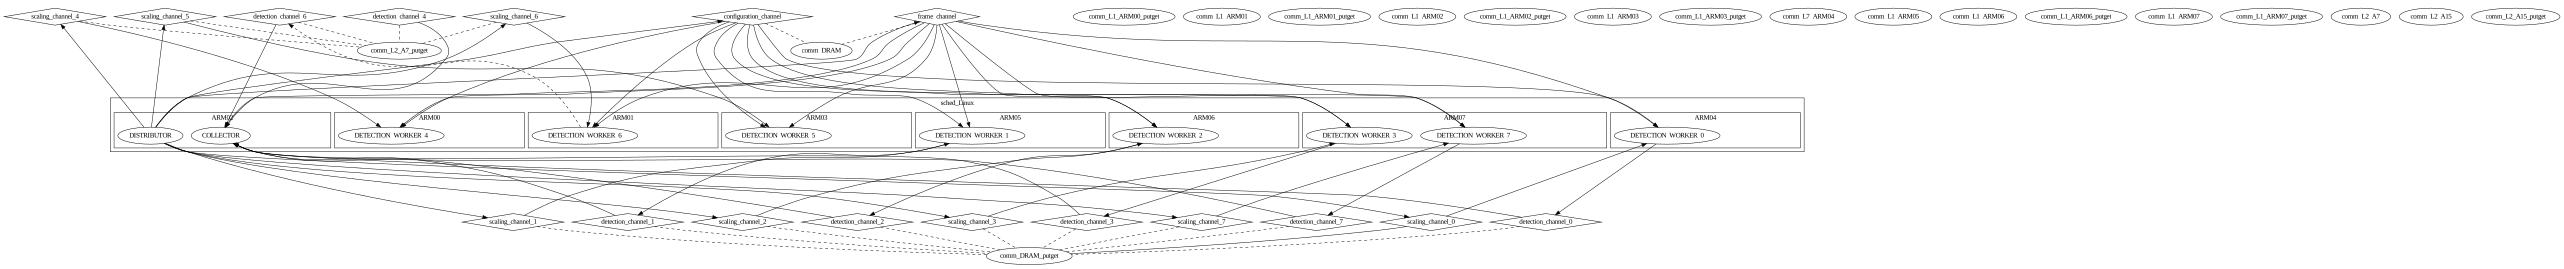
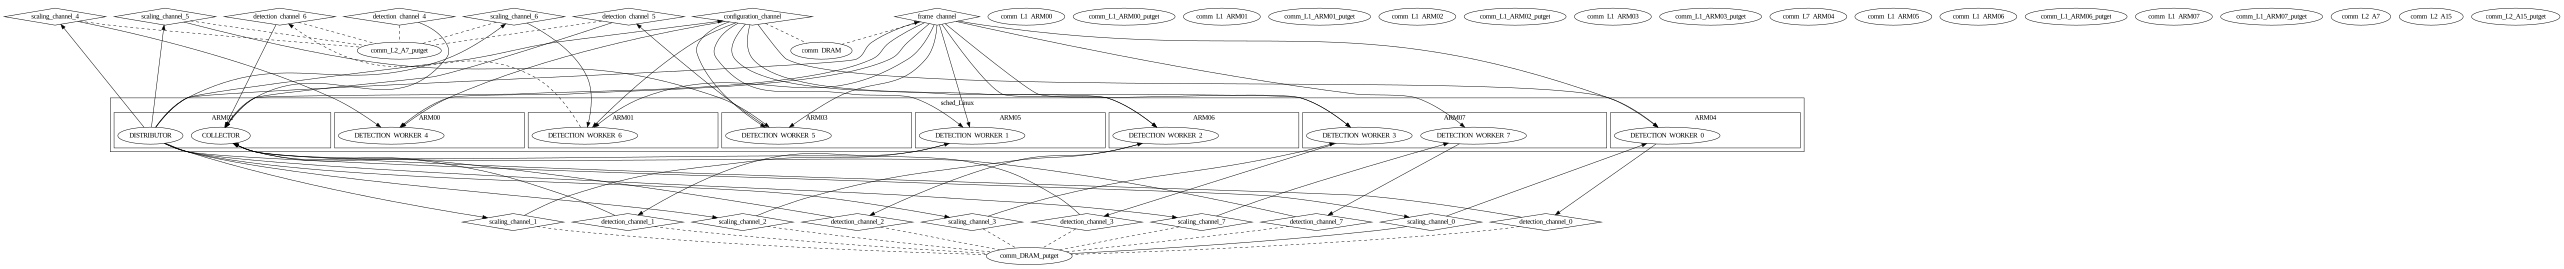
none -> (629, 17)
none -> (1026, 17)
(1098, 94) -> none
